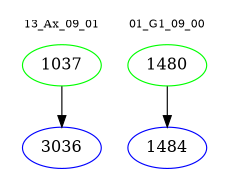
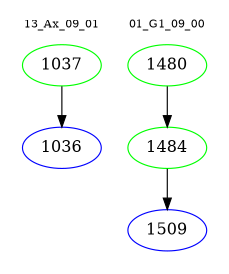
(62, 148) -> (62, 148)
(167, 148) -> (167, 148)
none -> (167, 230)
